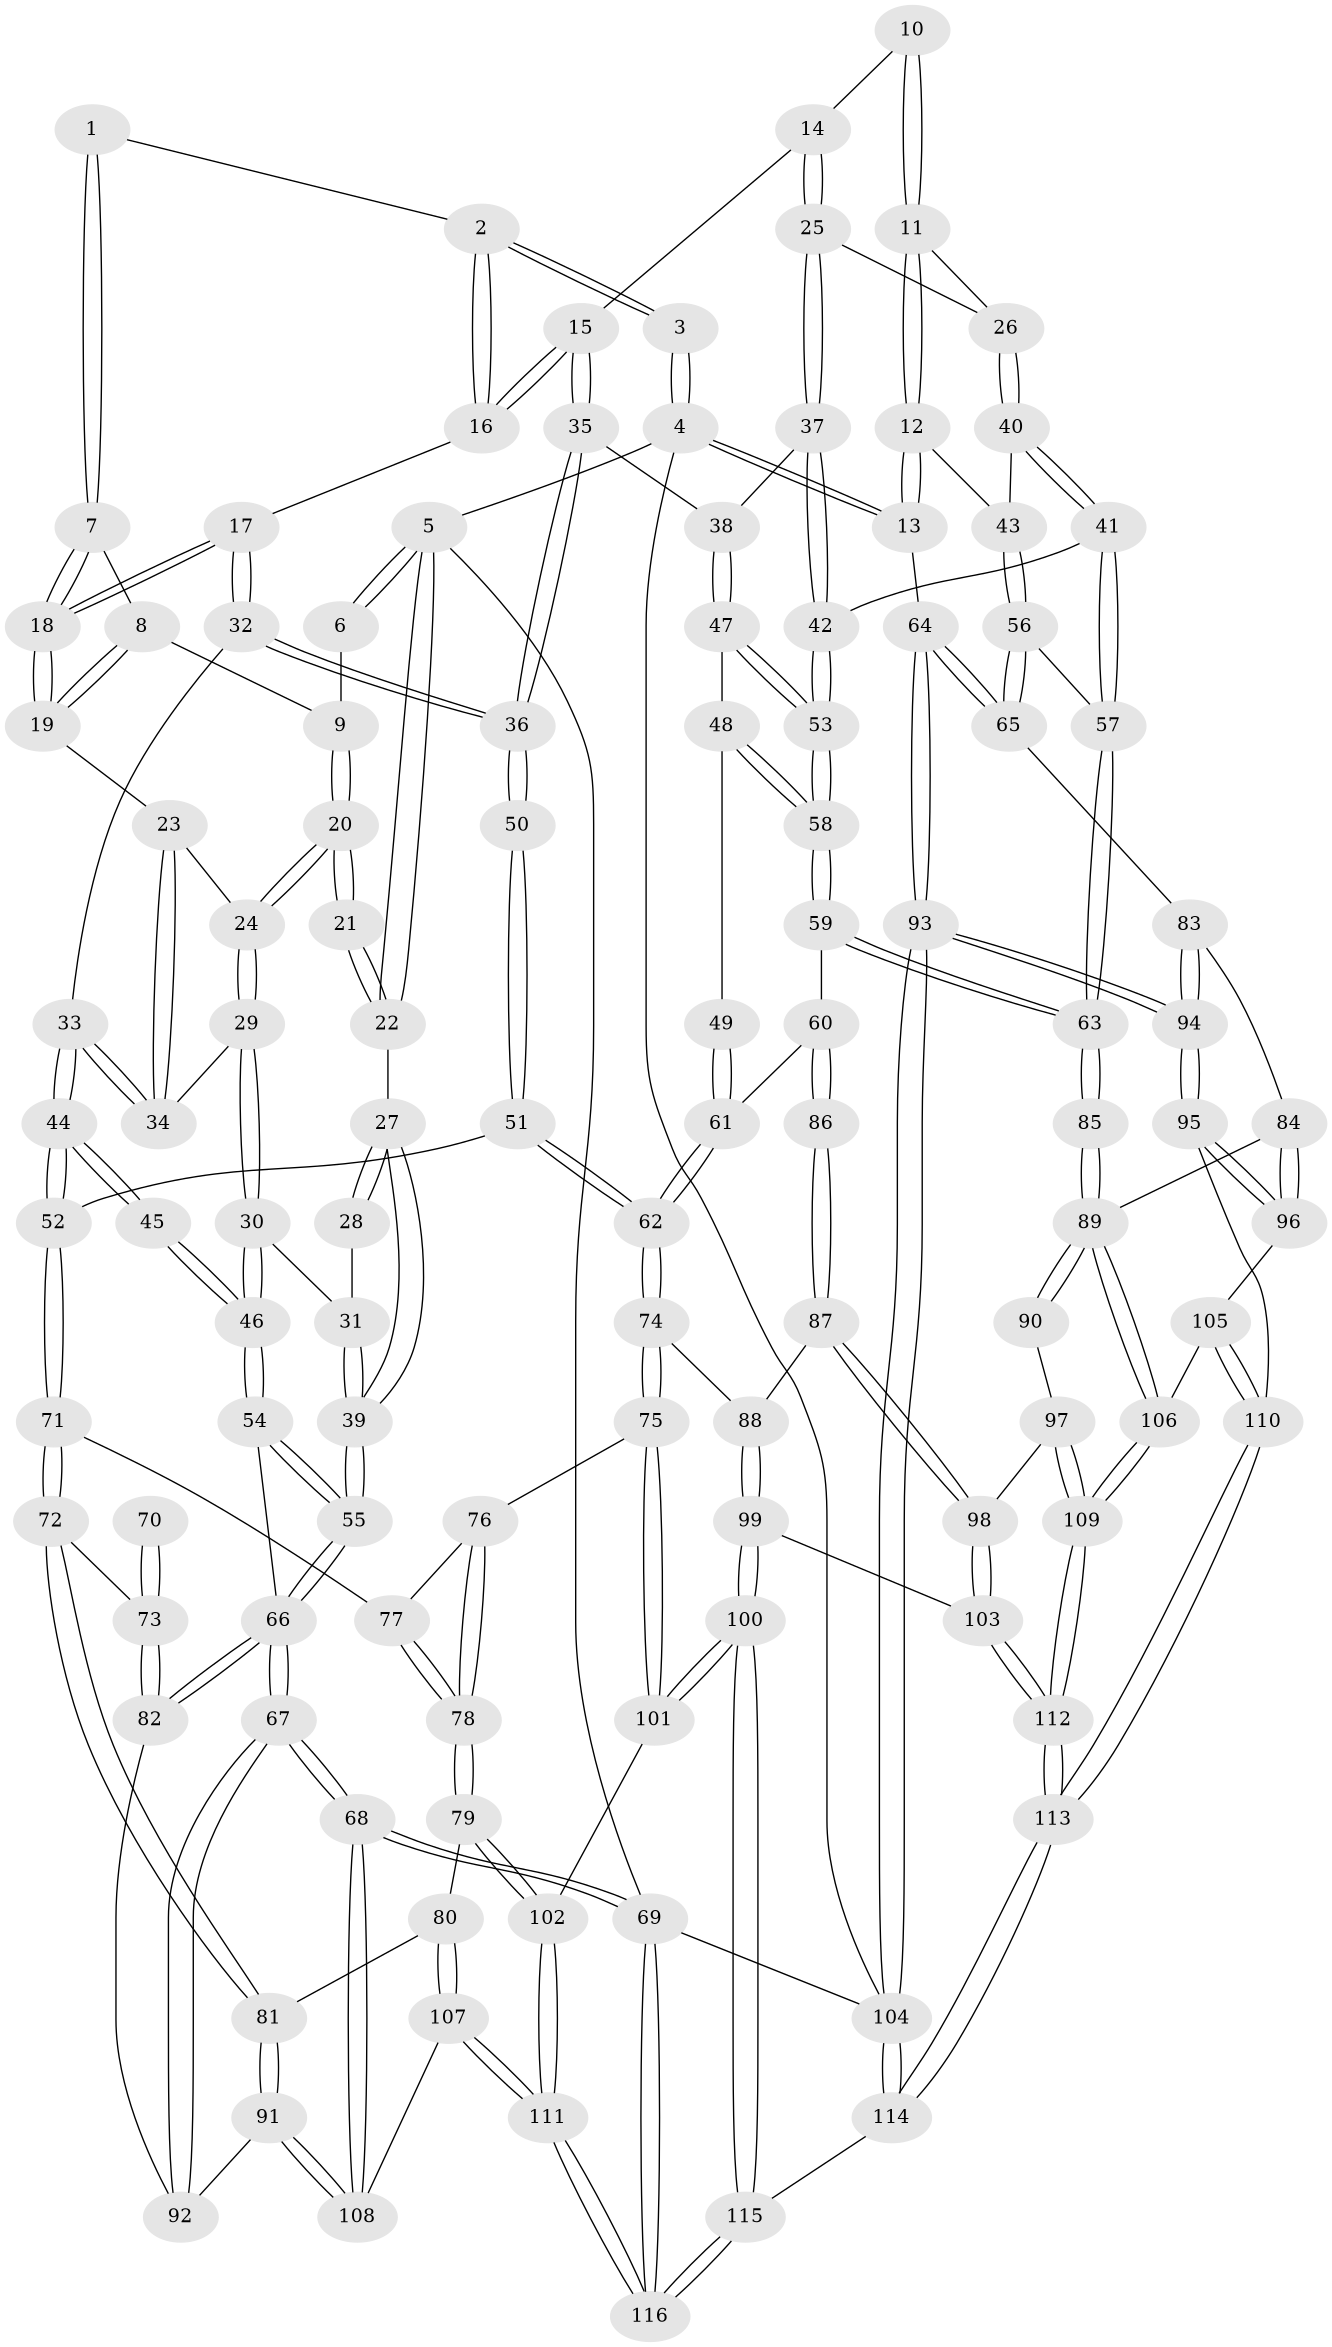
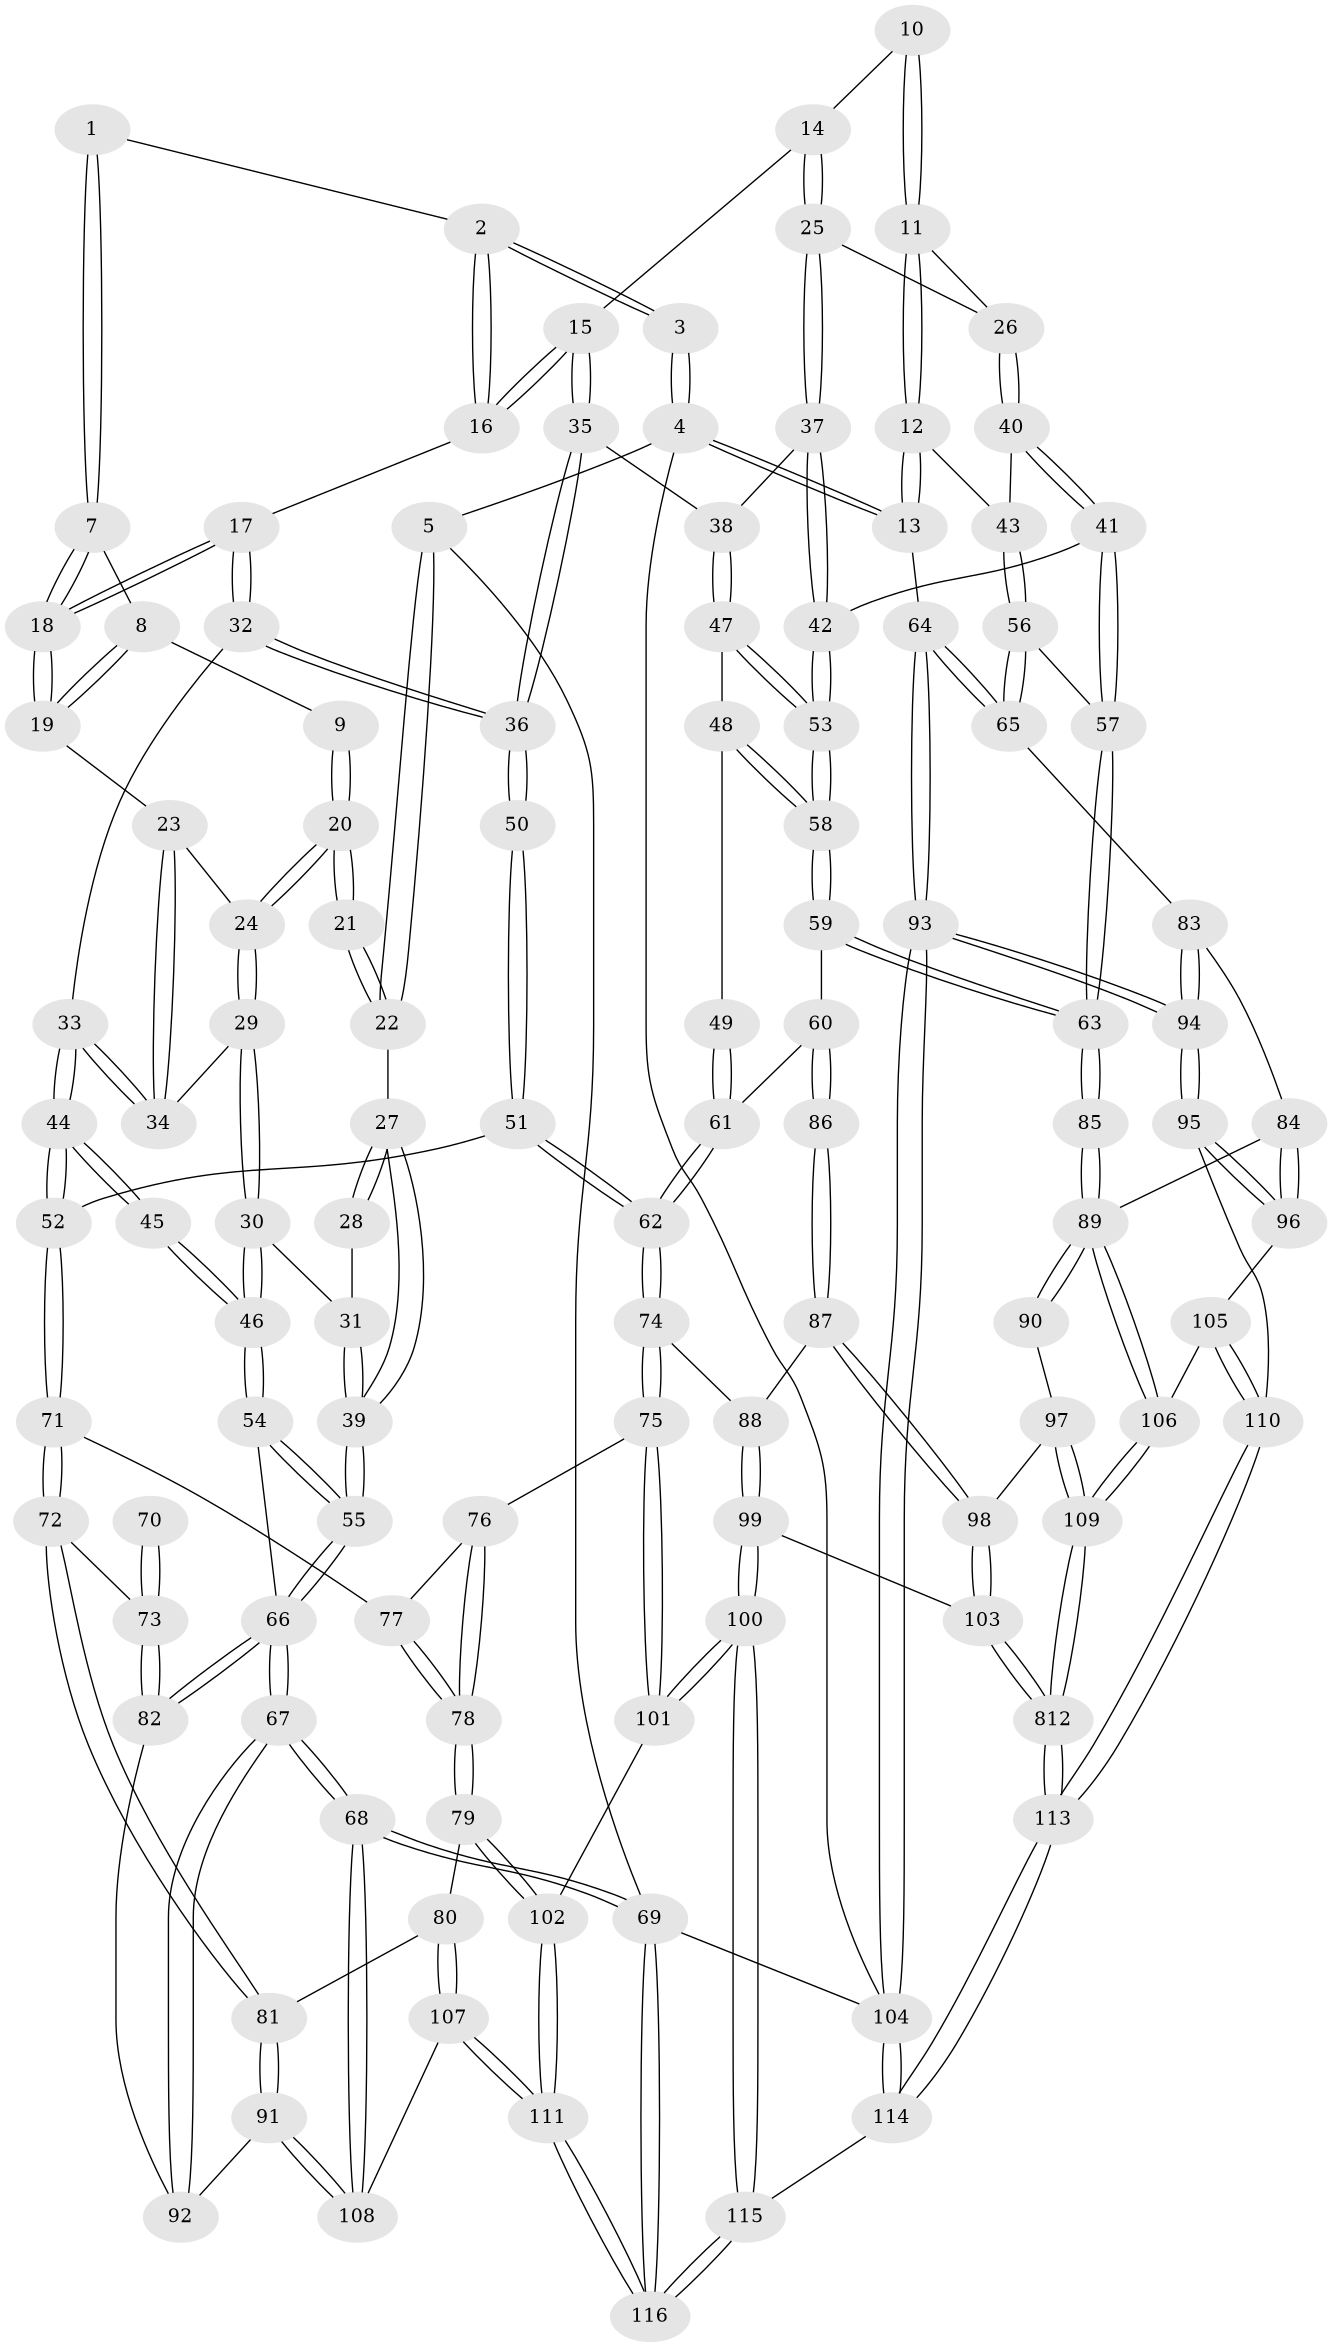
(341, 627) -> none
(1053, 1720) -> (1053, 1720)
